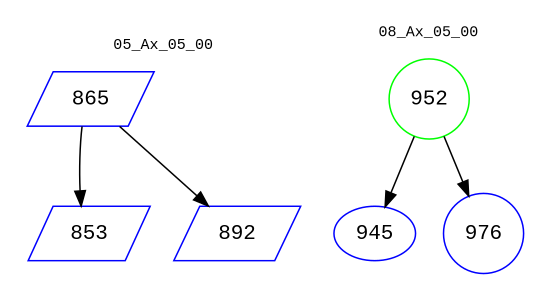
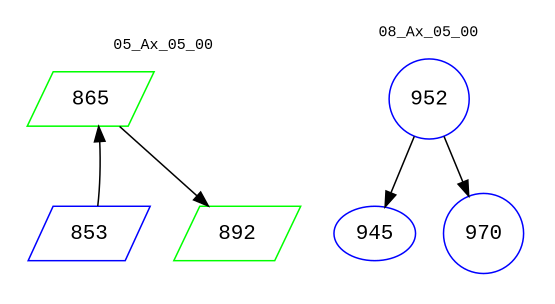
(91, 99) -> (91, 99)
(429, 99) -> (429, 99)
(80, 159) -> (100, 174)
(237, 233) -> (237, 233)
(484, 233) -> (484, 233)
